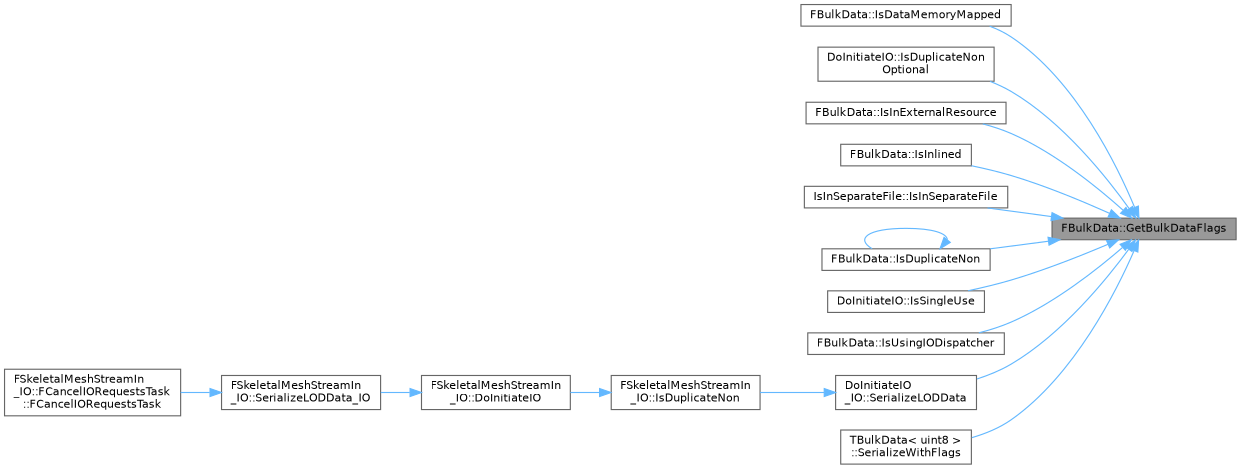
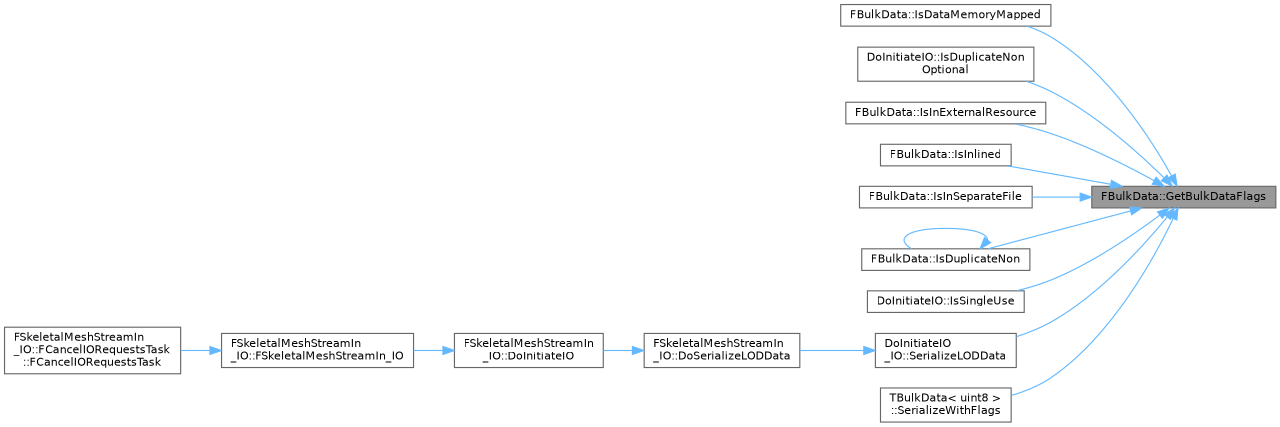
(906, 197) -> (946, 197)
(906, 344) -> none
(301, 393) -> (318, 350)
(686, 393) -> (722, 350)
